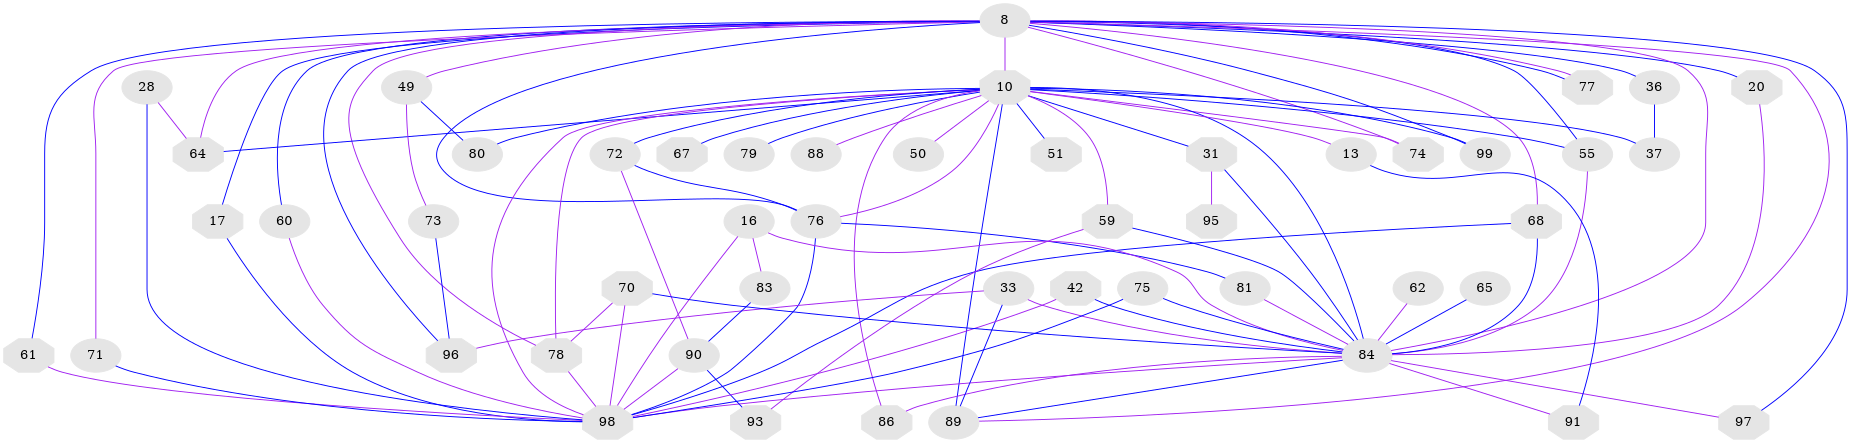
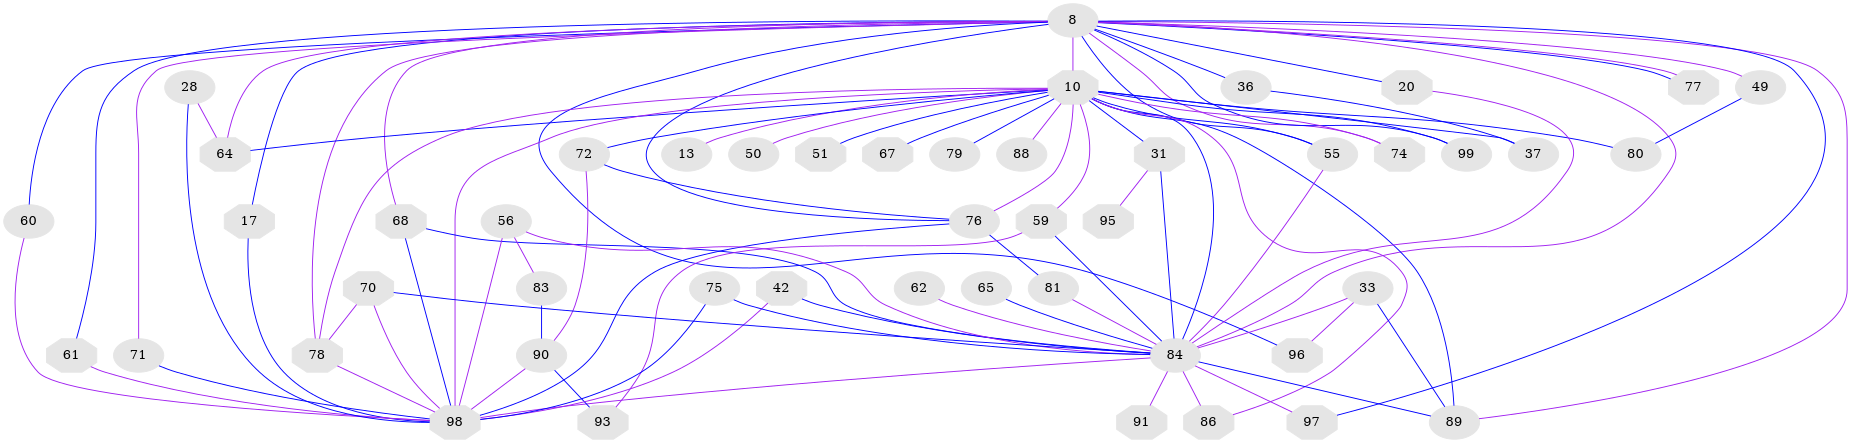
(1569, 204) -> none
(434, 221) -> none
(749, 221) -> (506, 221)
